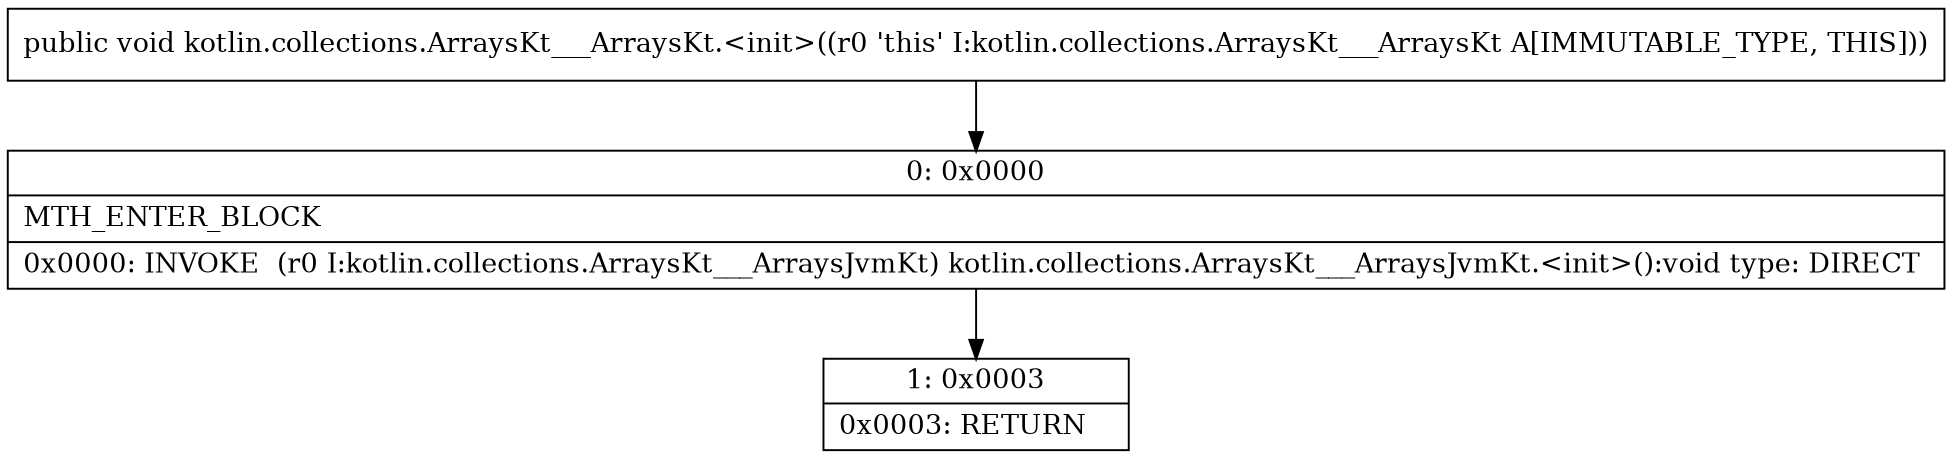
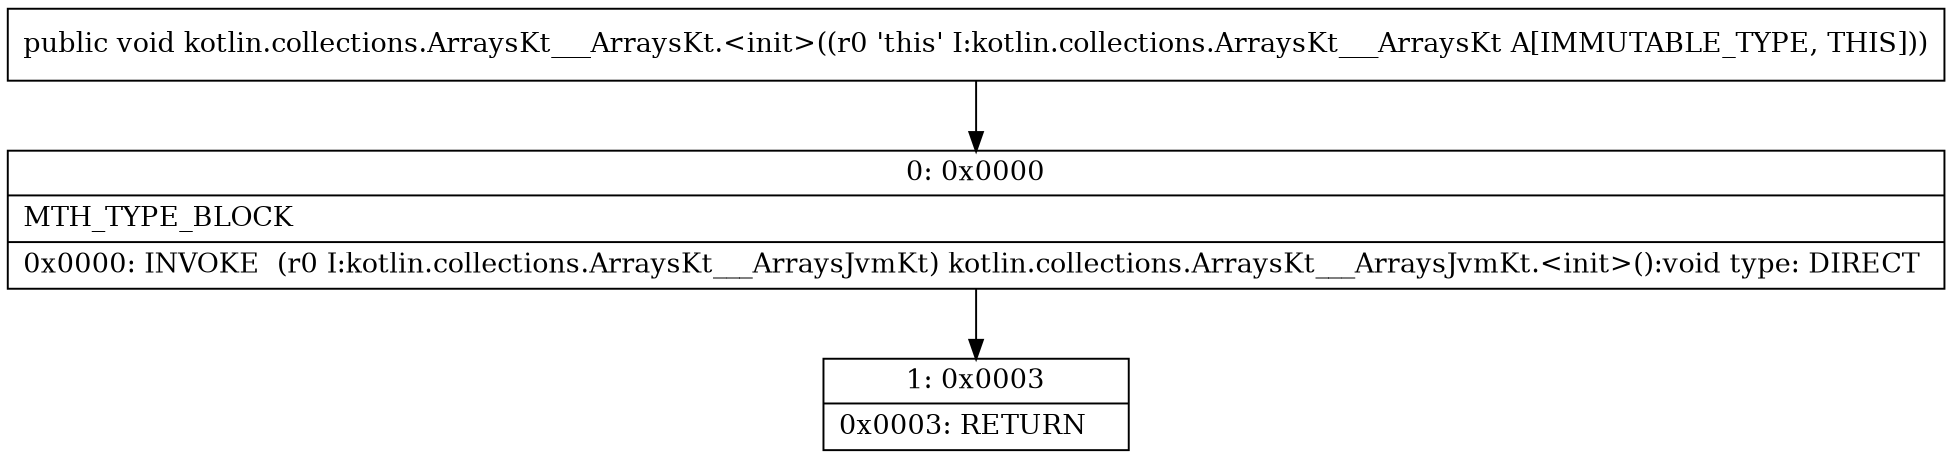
(173, 218) -> (158, 218)
